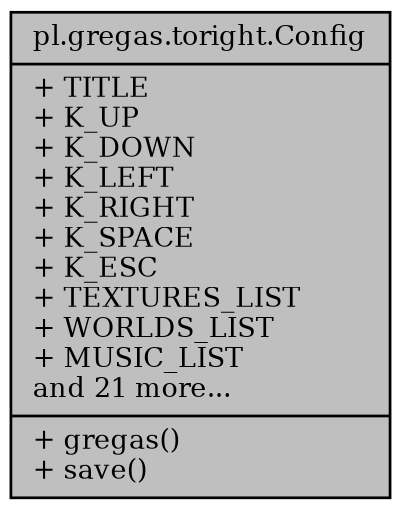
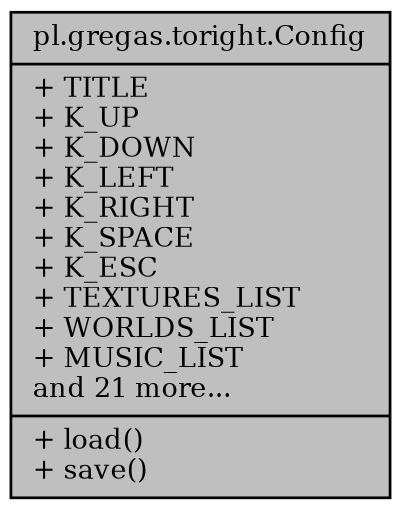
(108, 441) -> (89, 441)
